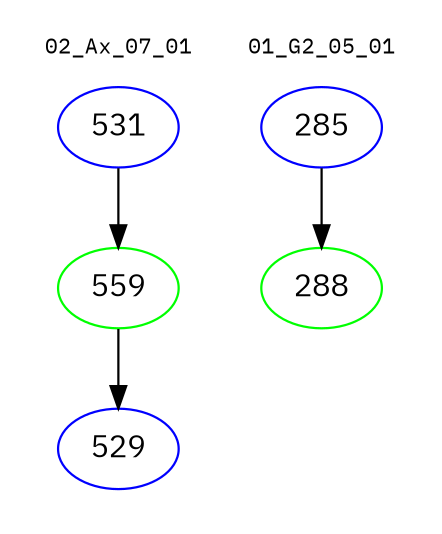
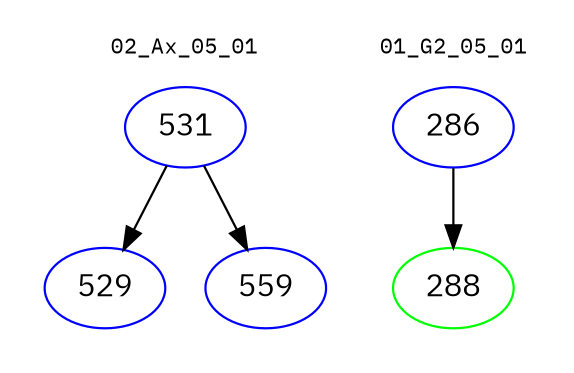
(119, 48) -> (185, 48)
(322, 127) -> (453, 127)
(118, 288) -> (266, 288)
(118, 358) -> (150, 198)
